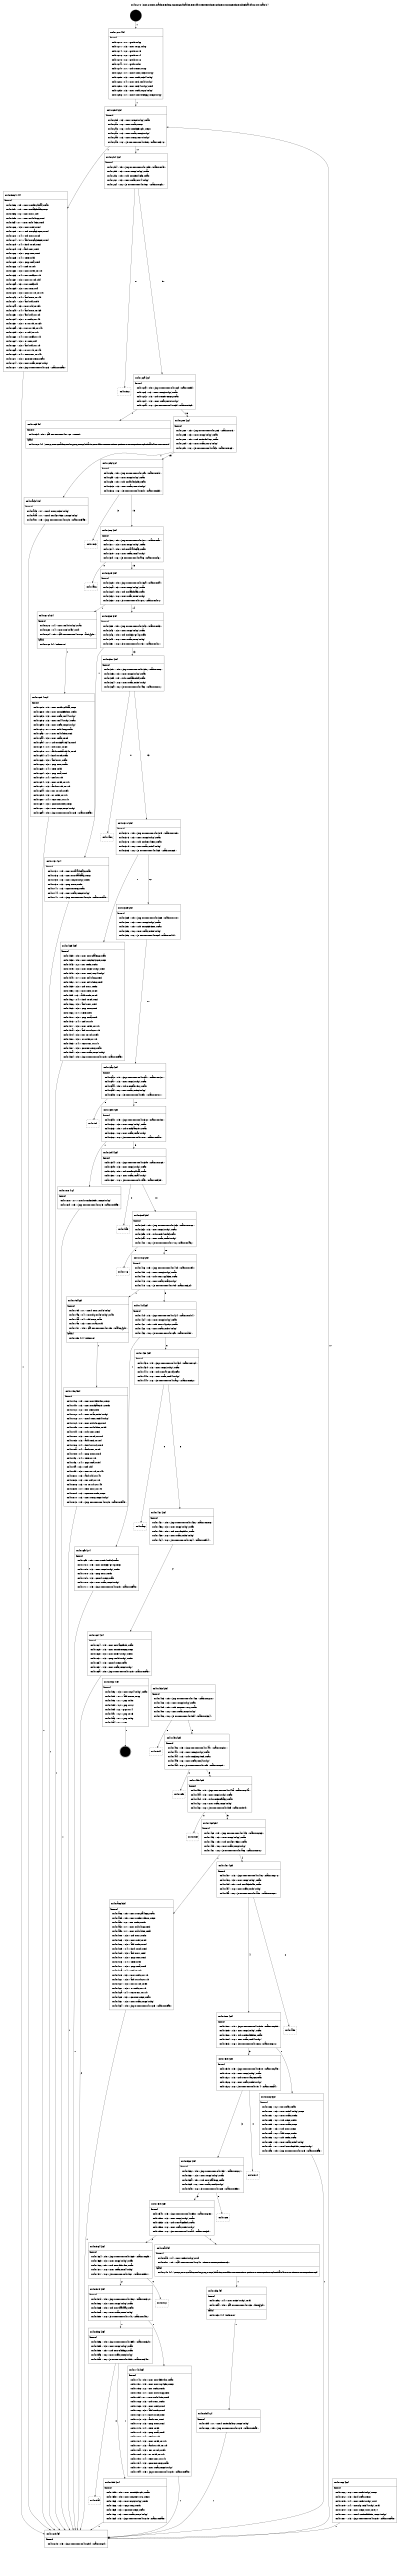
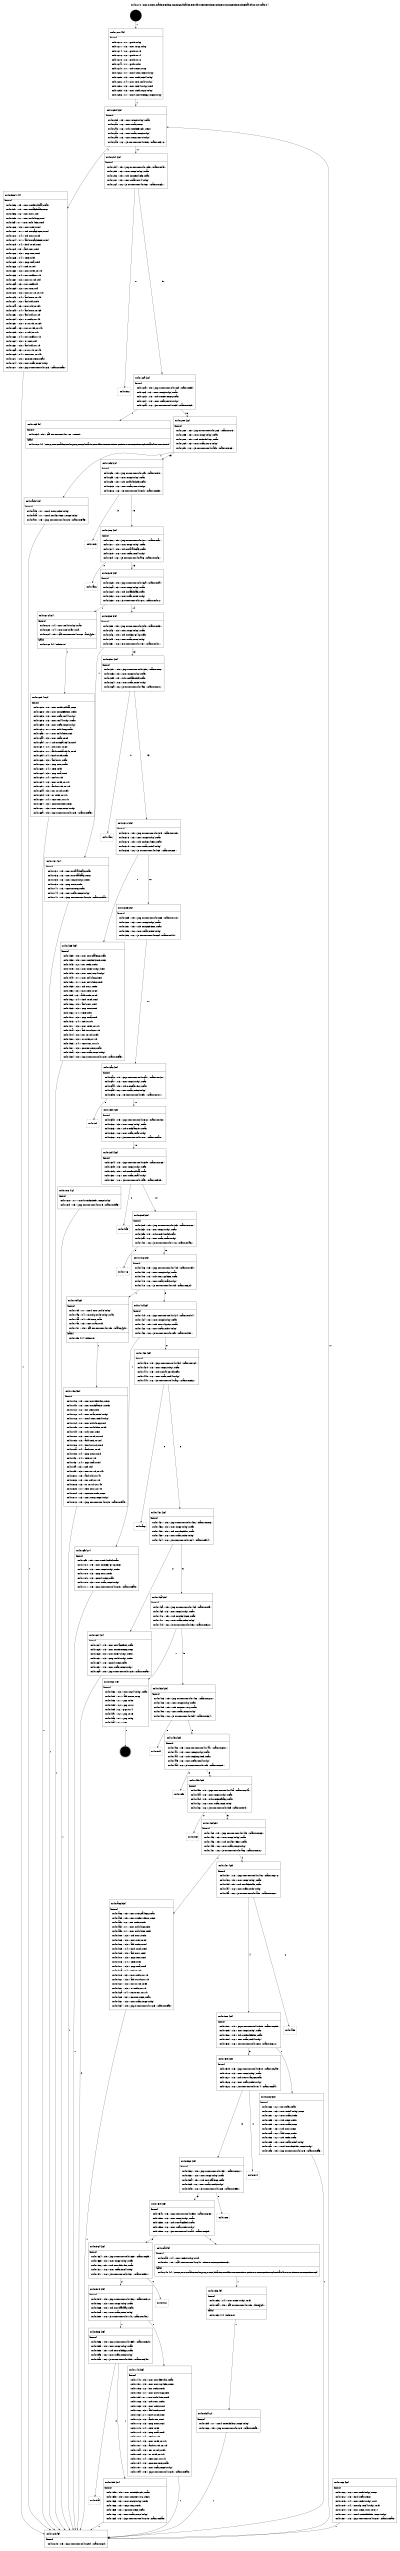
(135, 1145) -> (135, 1145)
(94, 1162) -> none
none -> (182, 1611)
